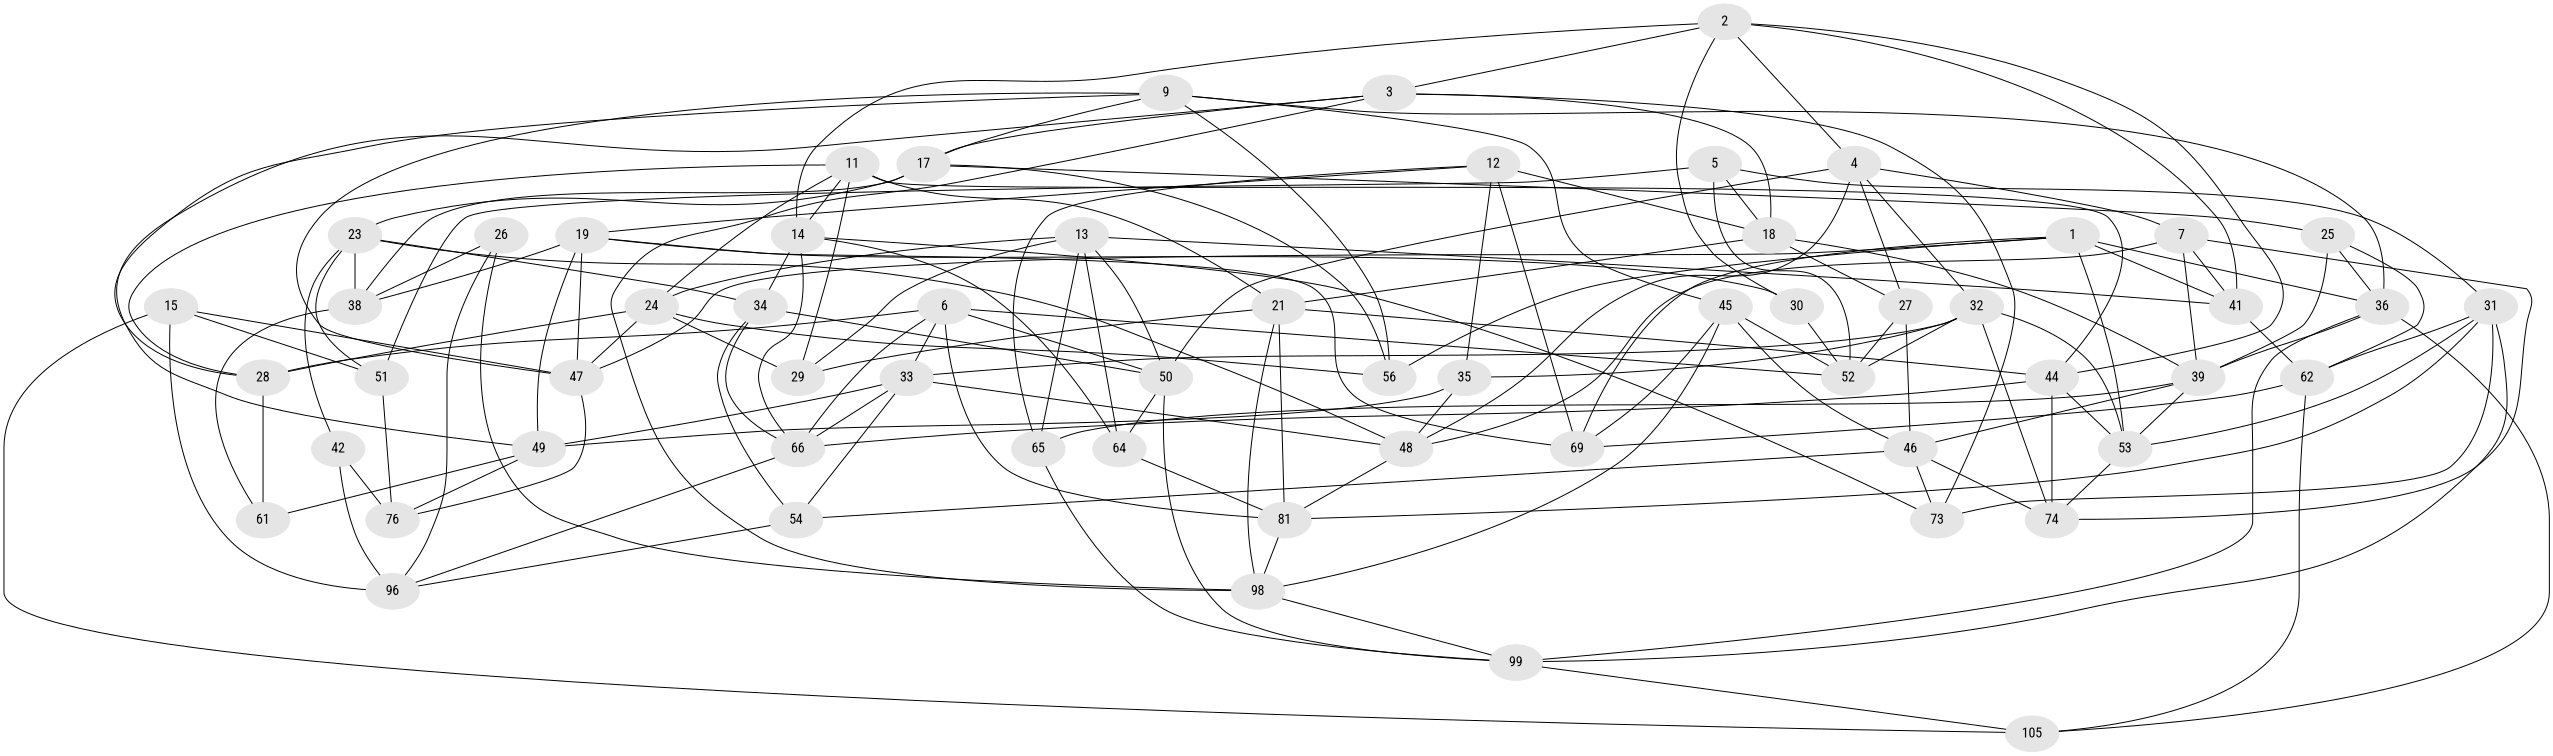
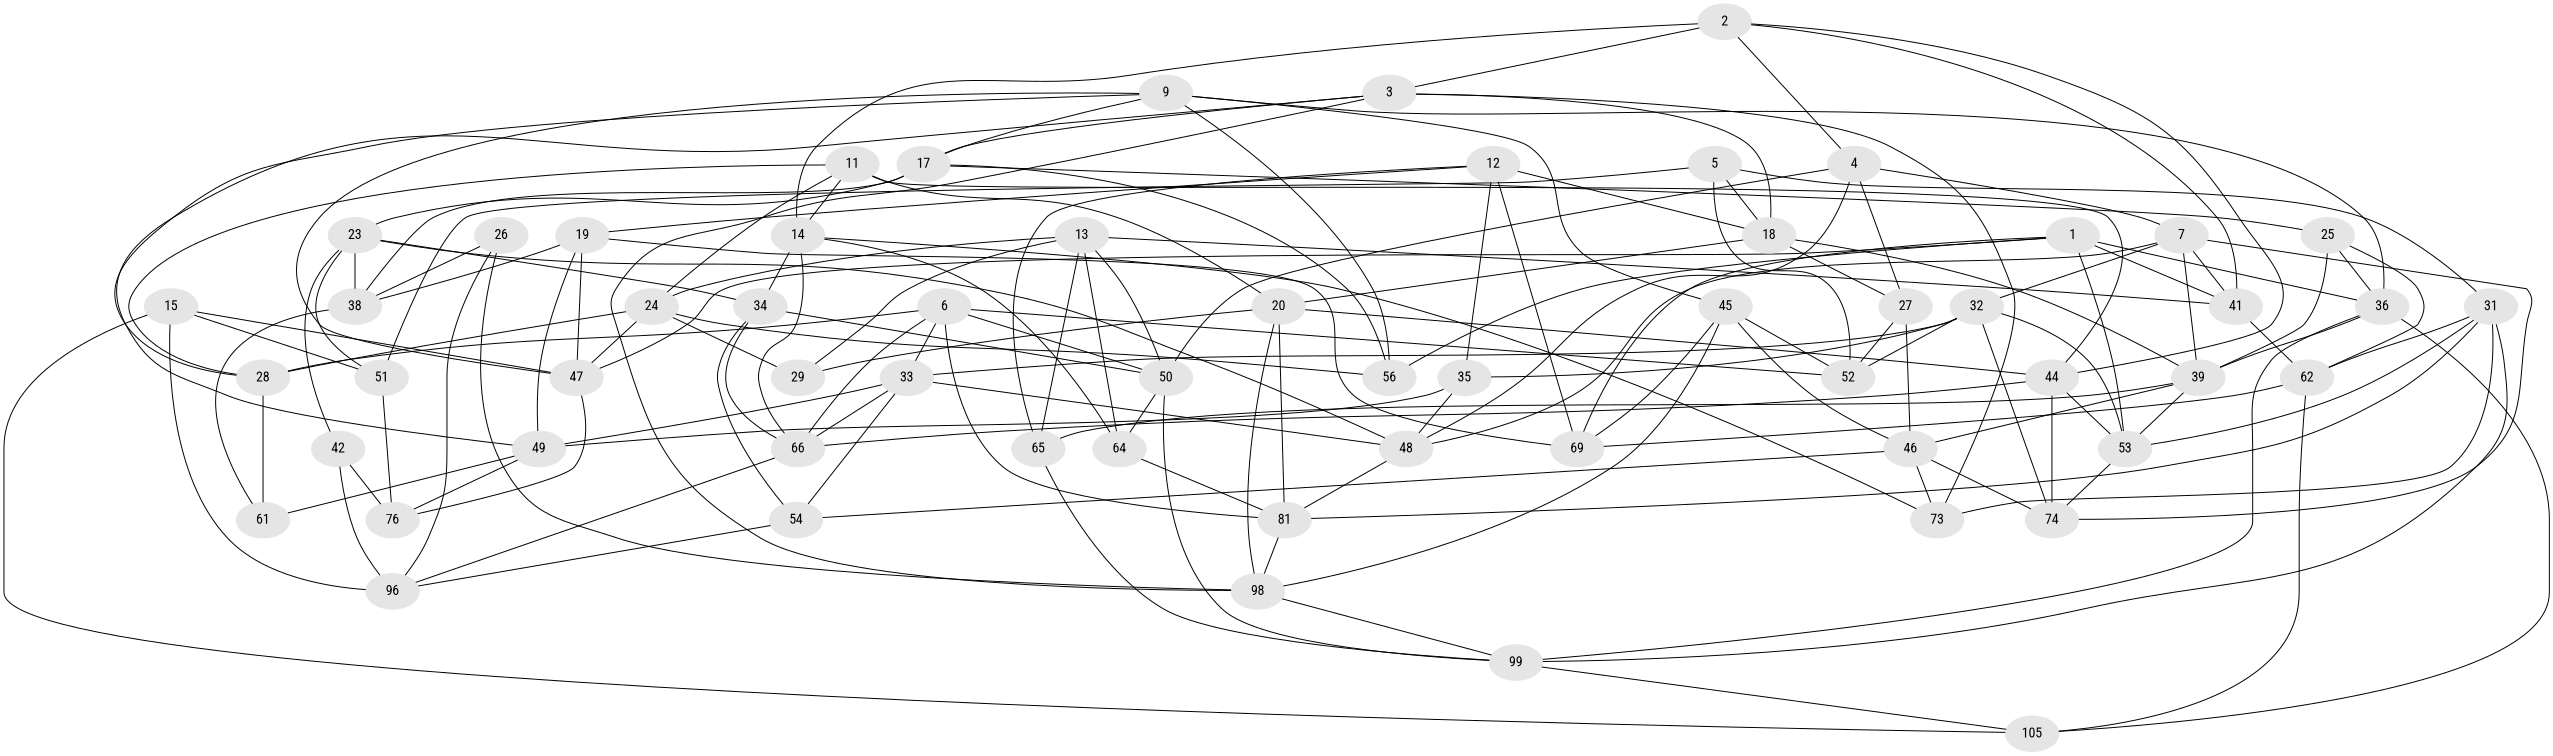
(1915, 235) -> (2079, 271)
(826, 281) -> none
(1279, 307) -> (1279, 307)
(1797, 307) -> none
